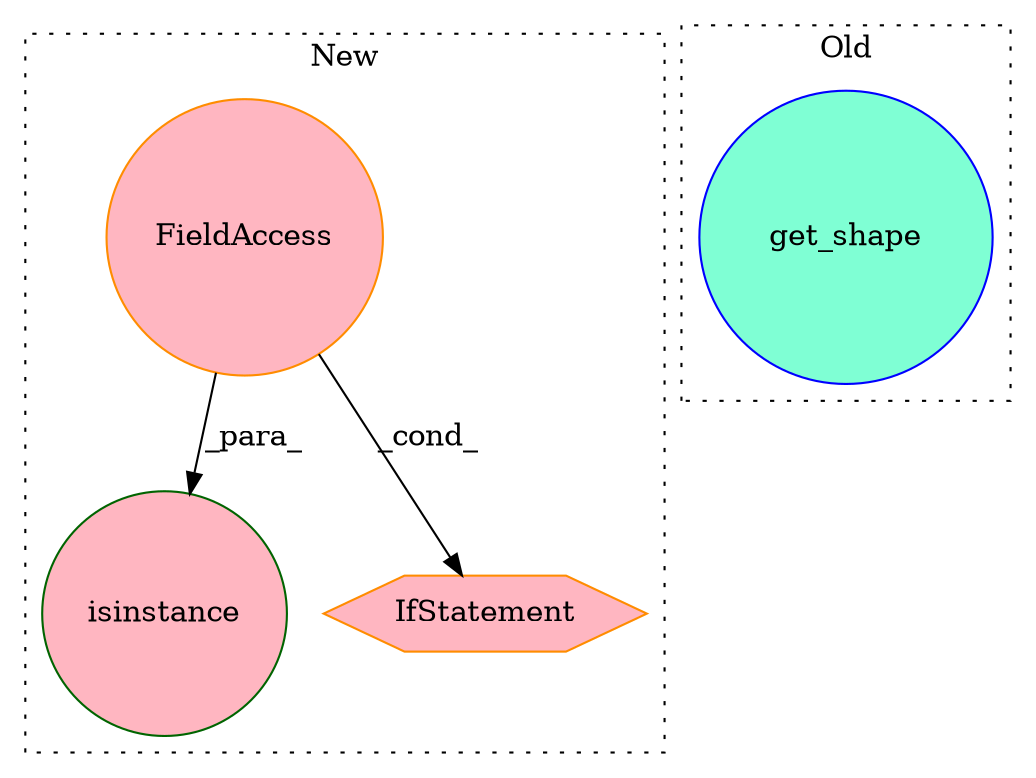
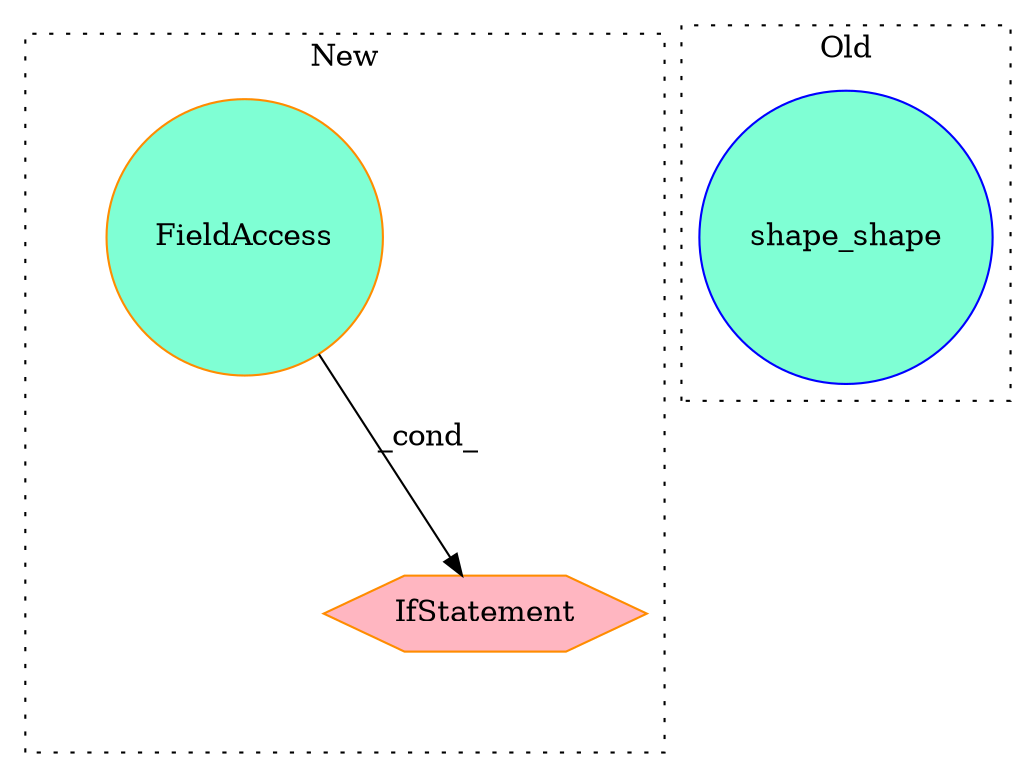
(245, 237) -> (245, 237)
(846, 237) -> (846, 237)
(165, 614) -> none
